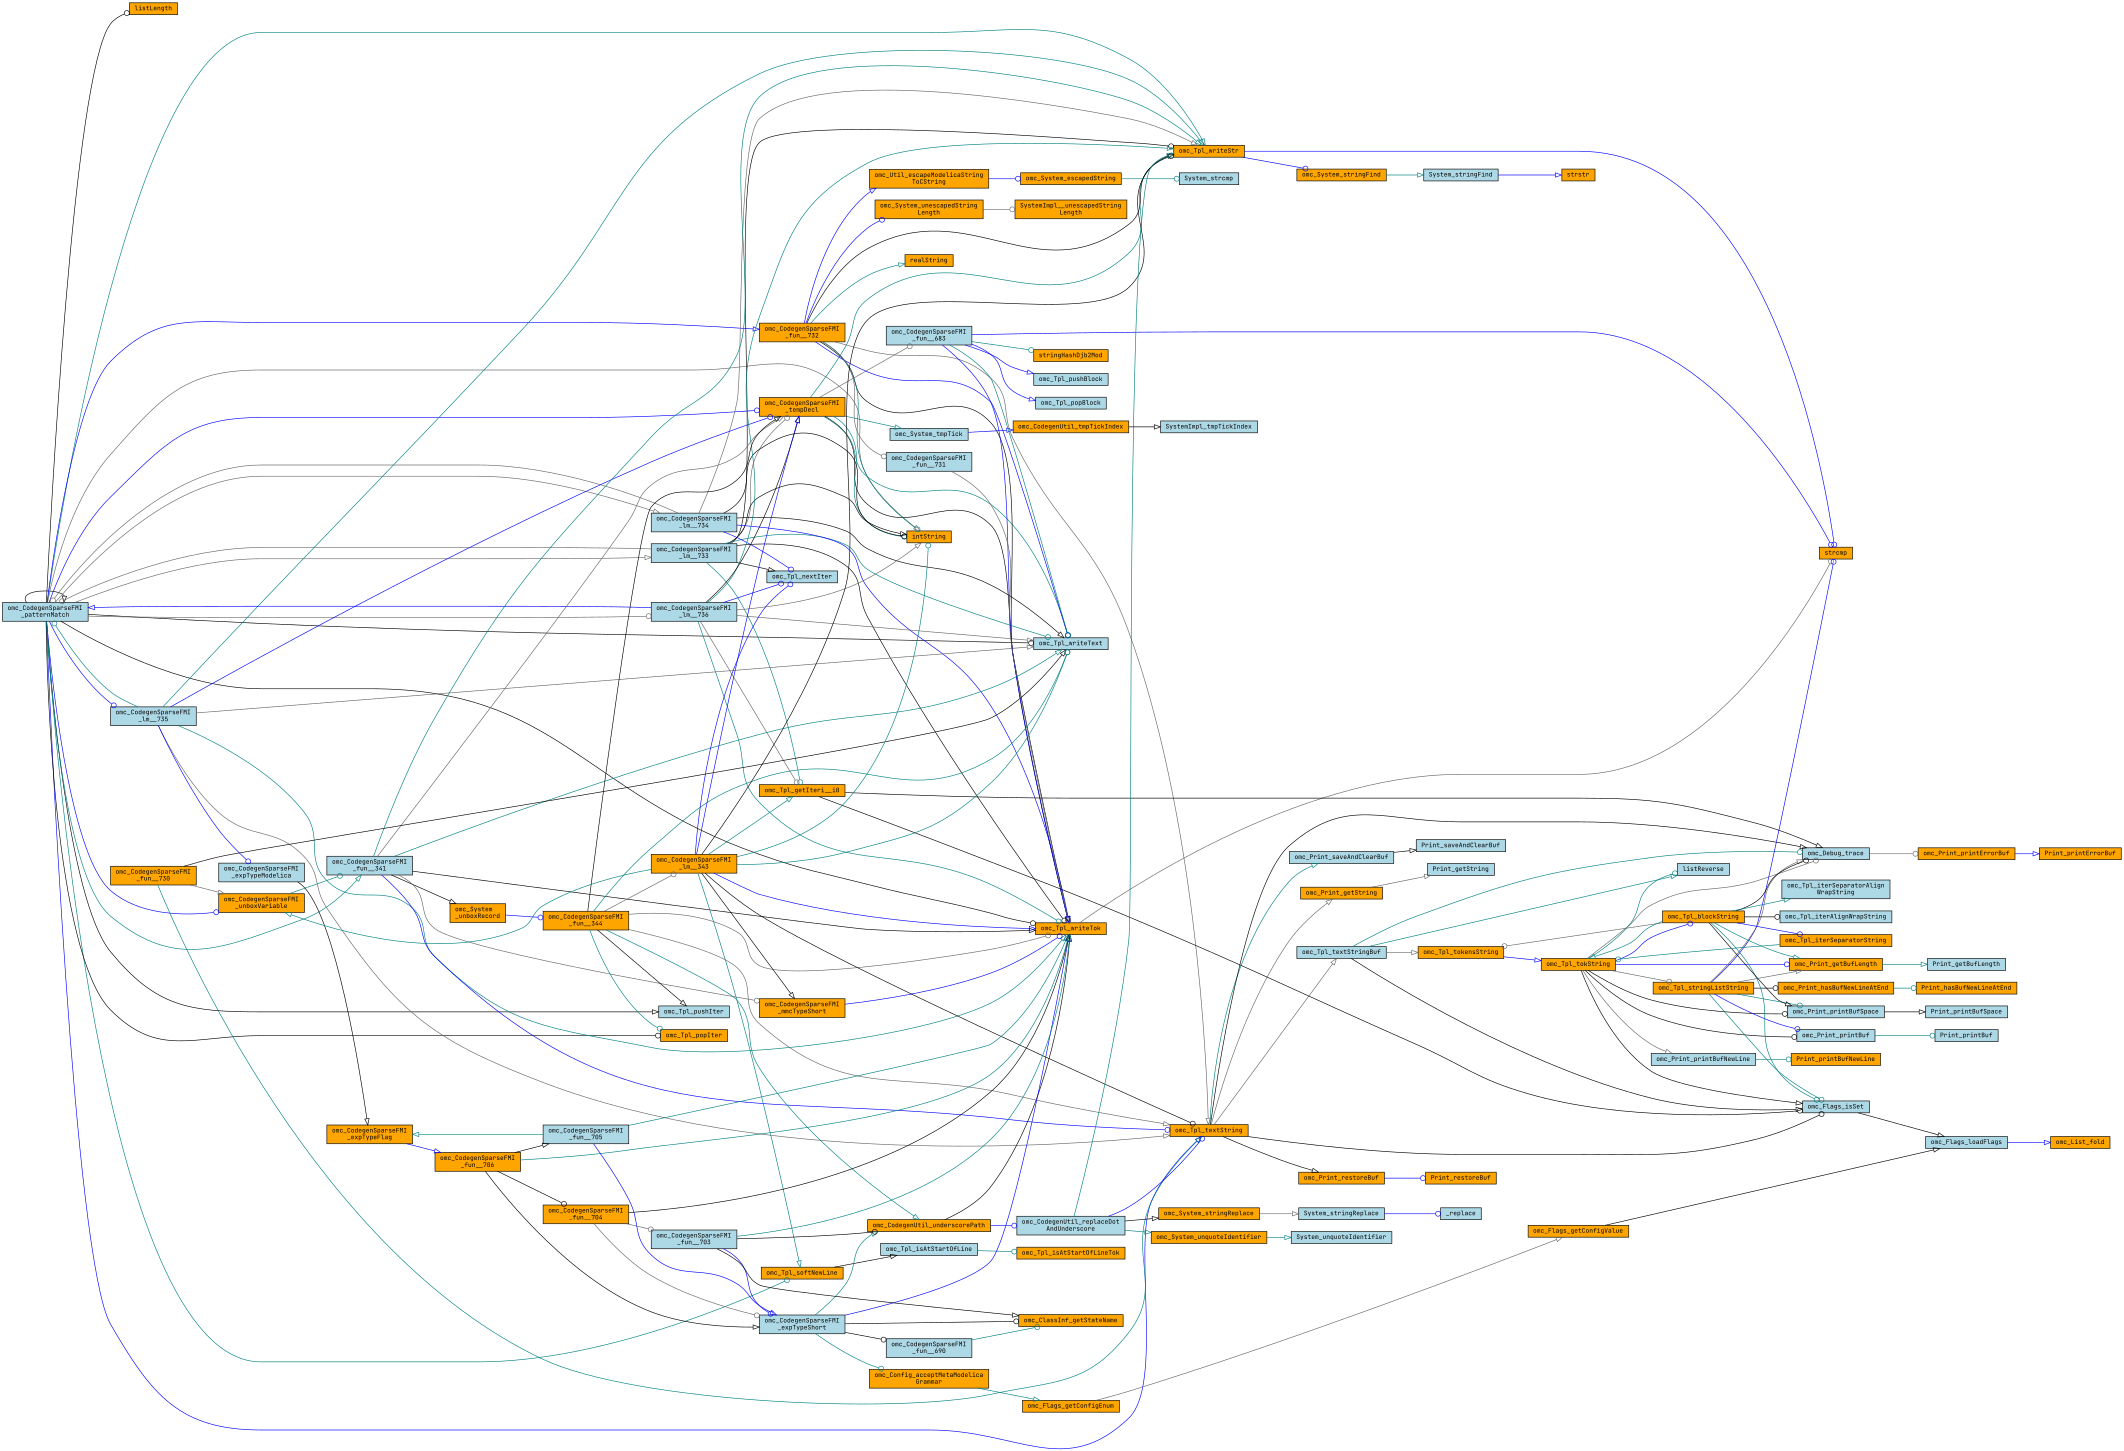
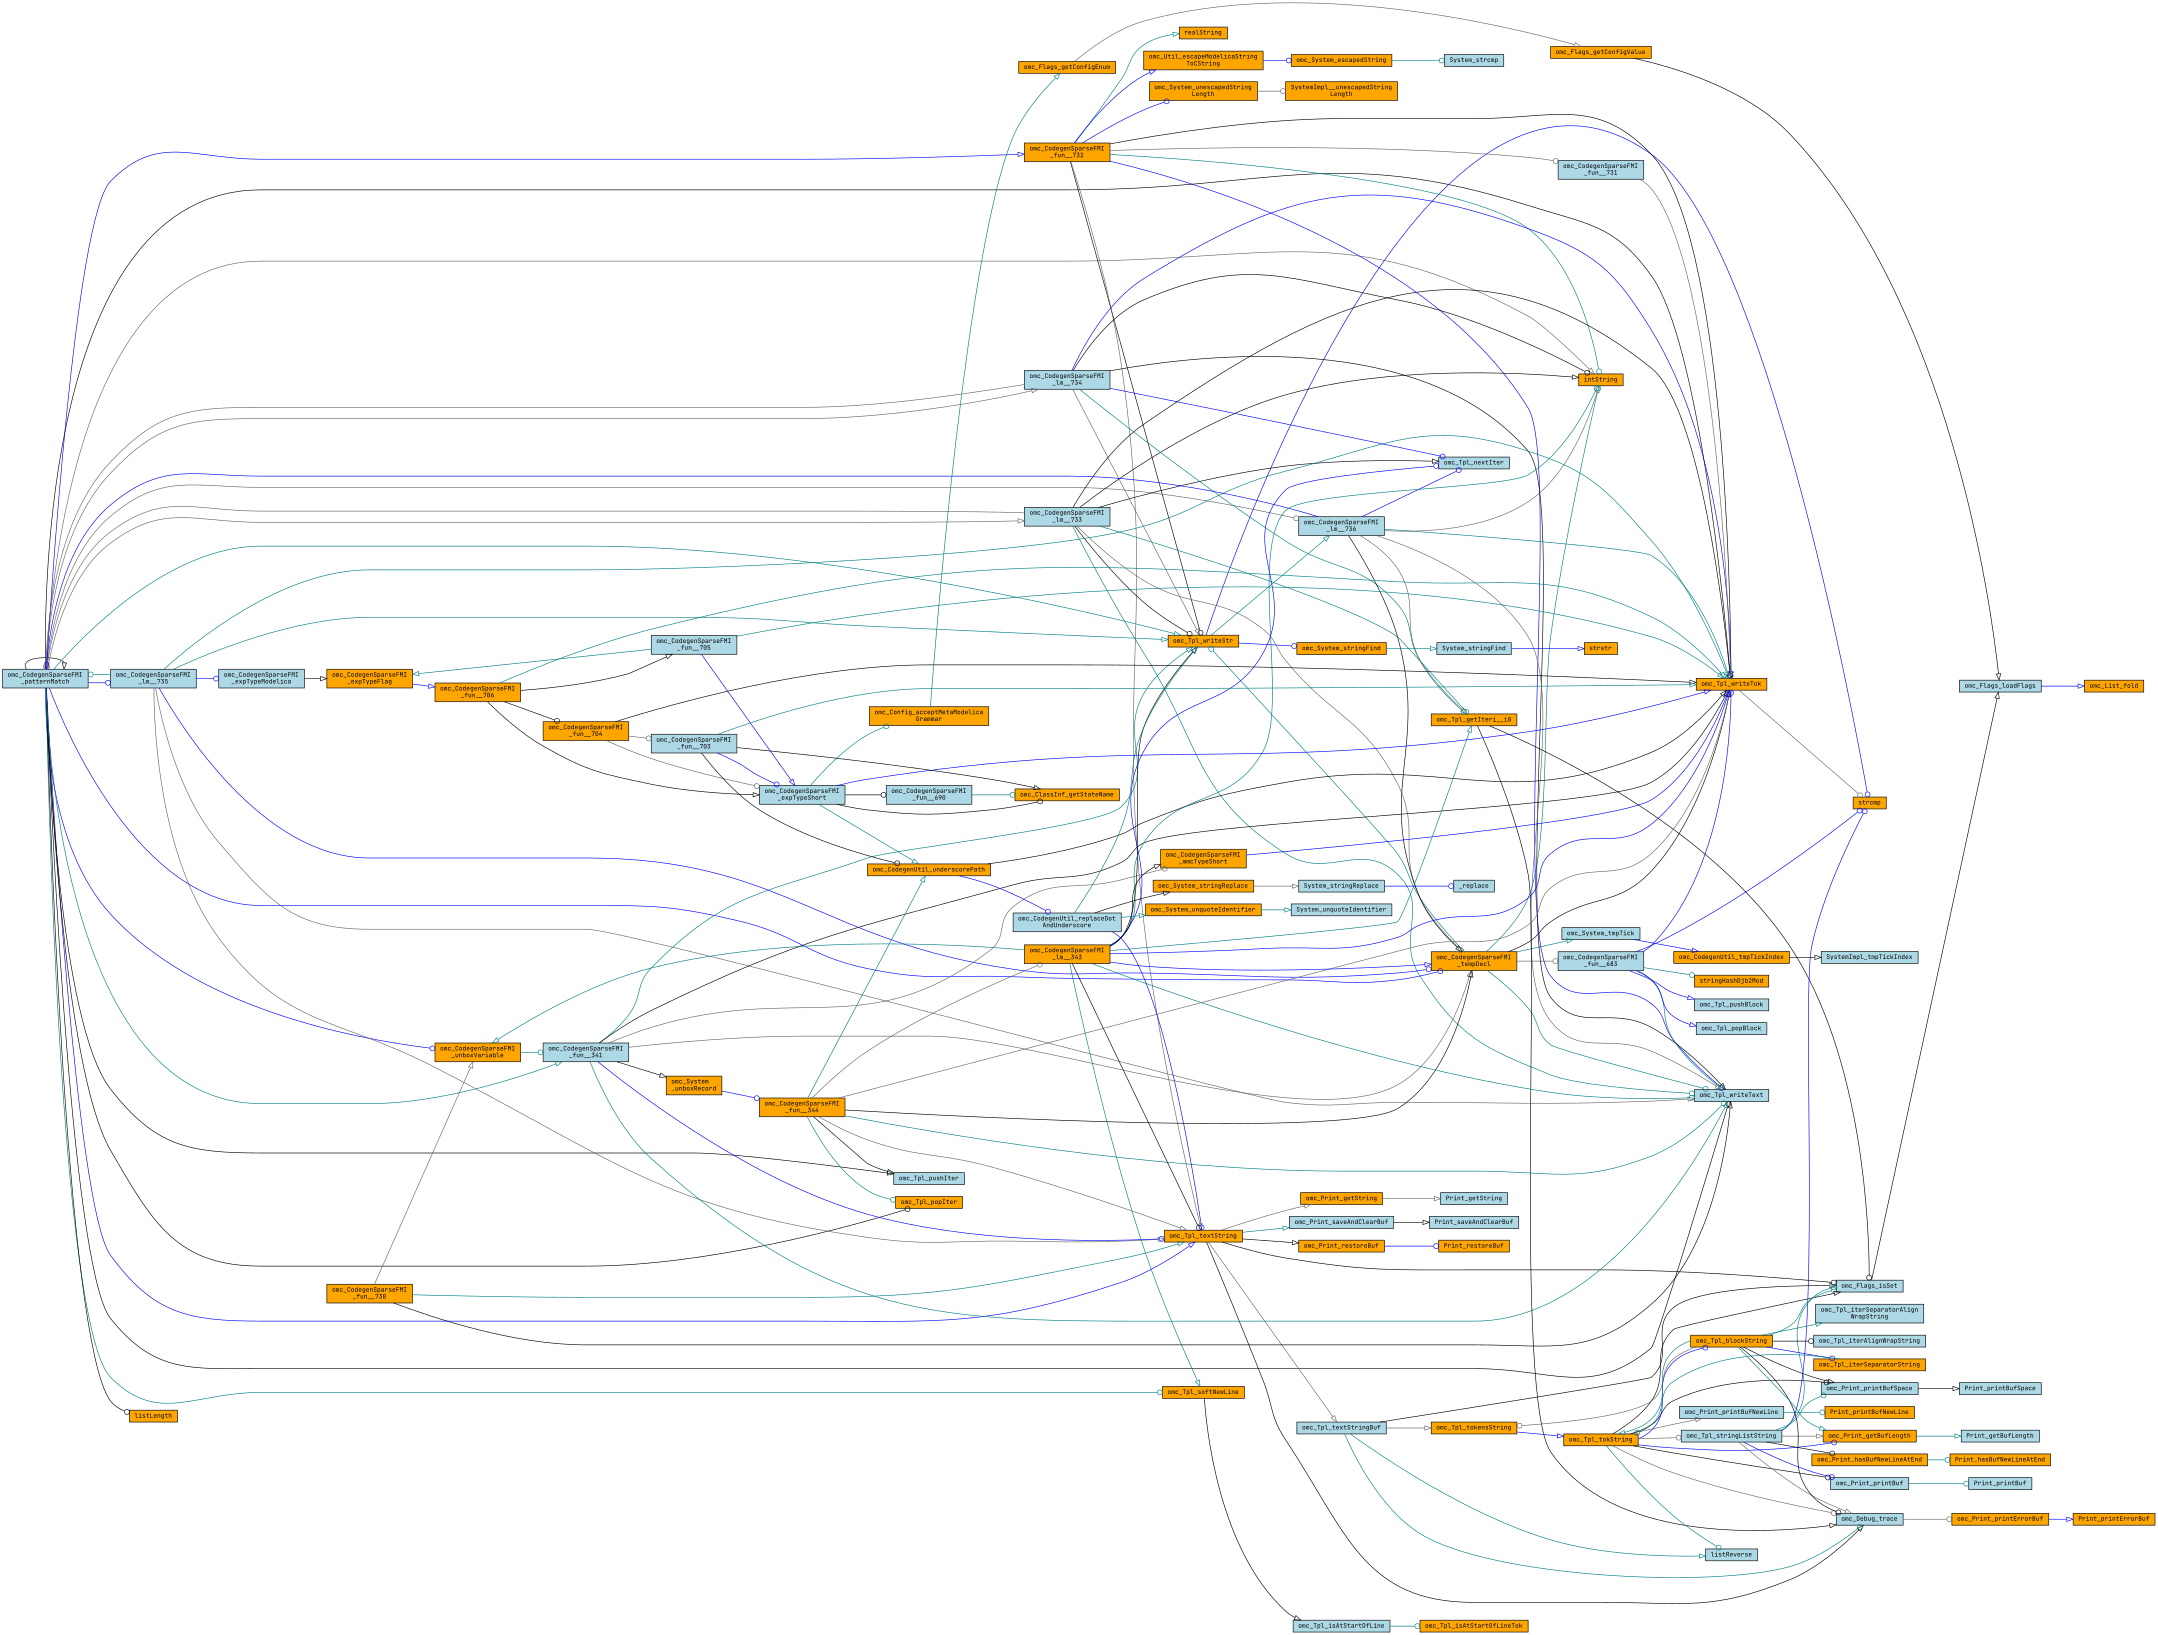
(796, 227) -> (1262, 592)
none -> (1286, 541)
(1703, 988) -> (1732, 1436)
